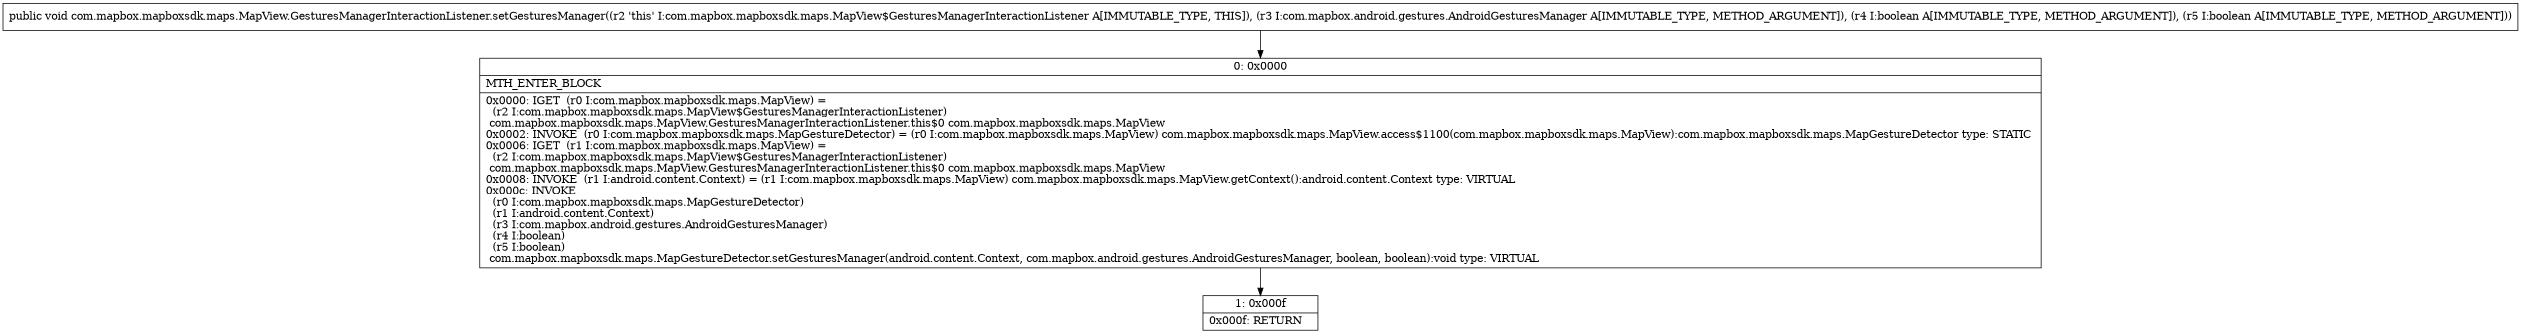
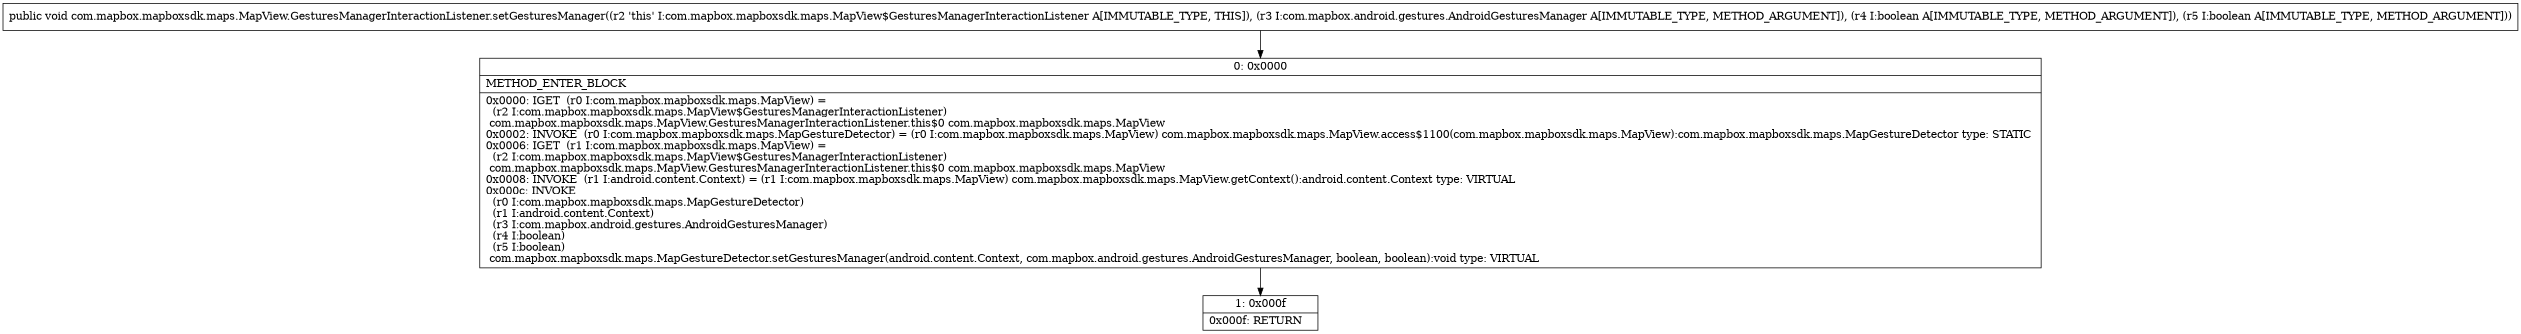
(544, 84) -> (556, 84)
